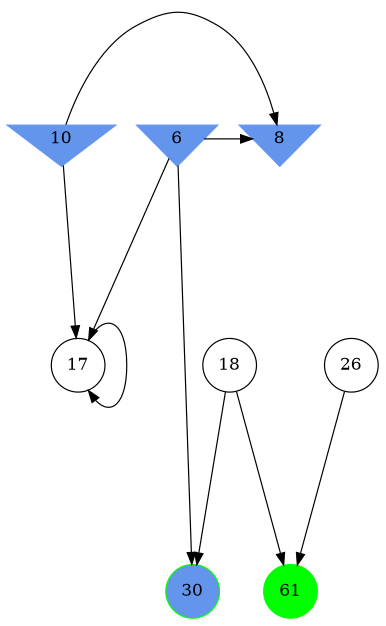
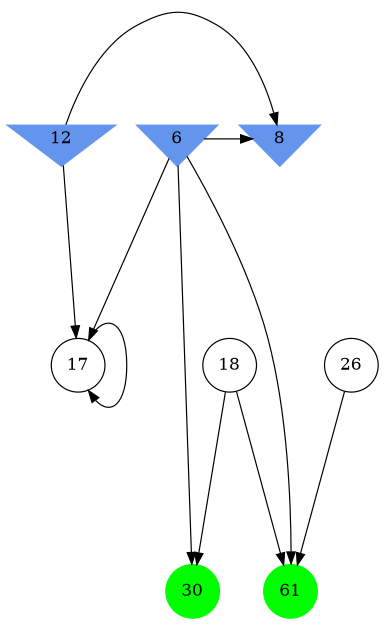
(61, 139) -> (61, 139)
none -> (270, 346)
(193, 591) -> (193, 591)
